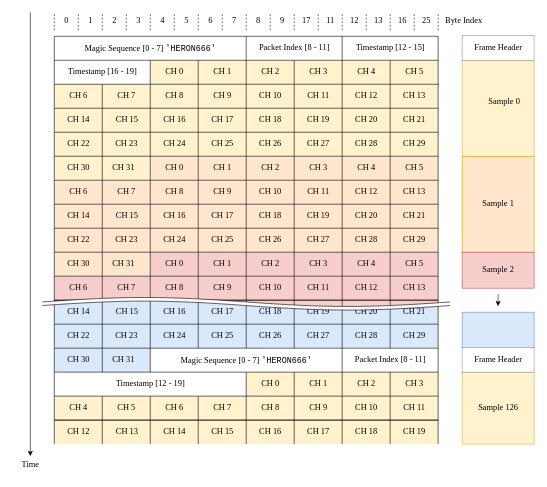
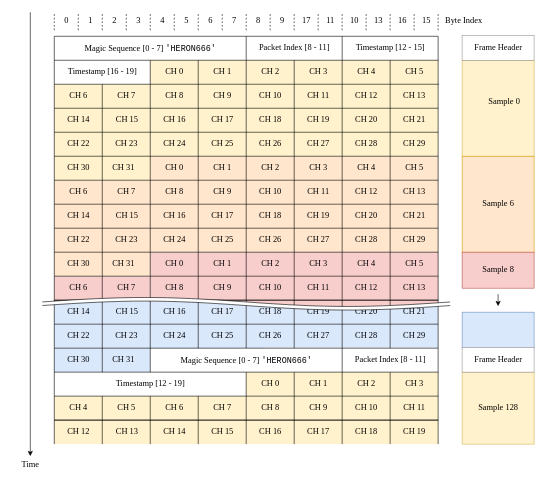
(355, 21) -> (355, 21)
(427, 21) -> (427, 21)
(499, 204) -> (499, 204)
(499, 270) -> (499, 270)
(499, 408) -> (499, 408)
